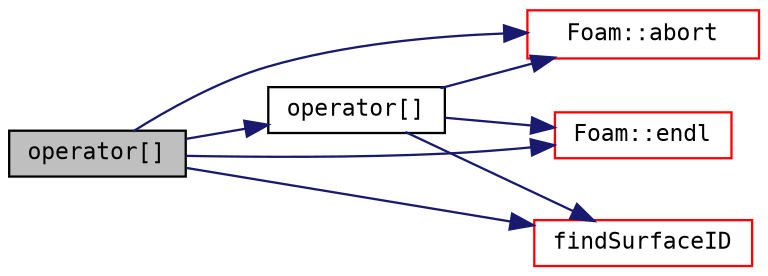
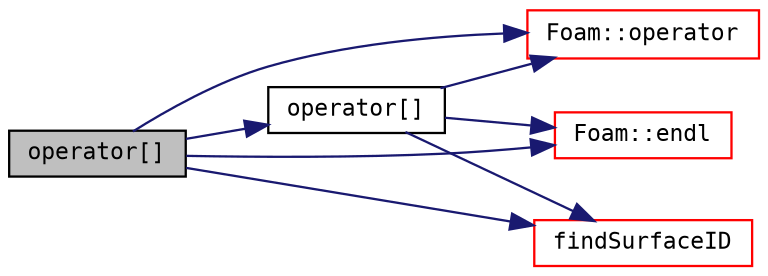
(643, 34) -> (643, 34)
